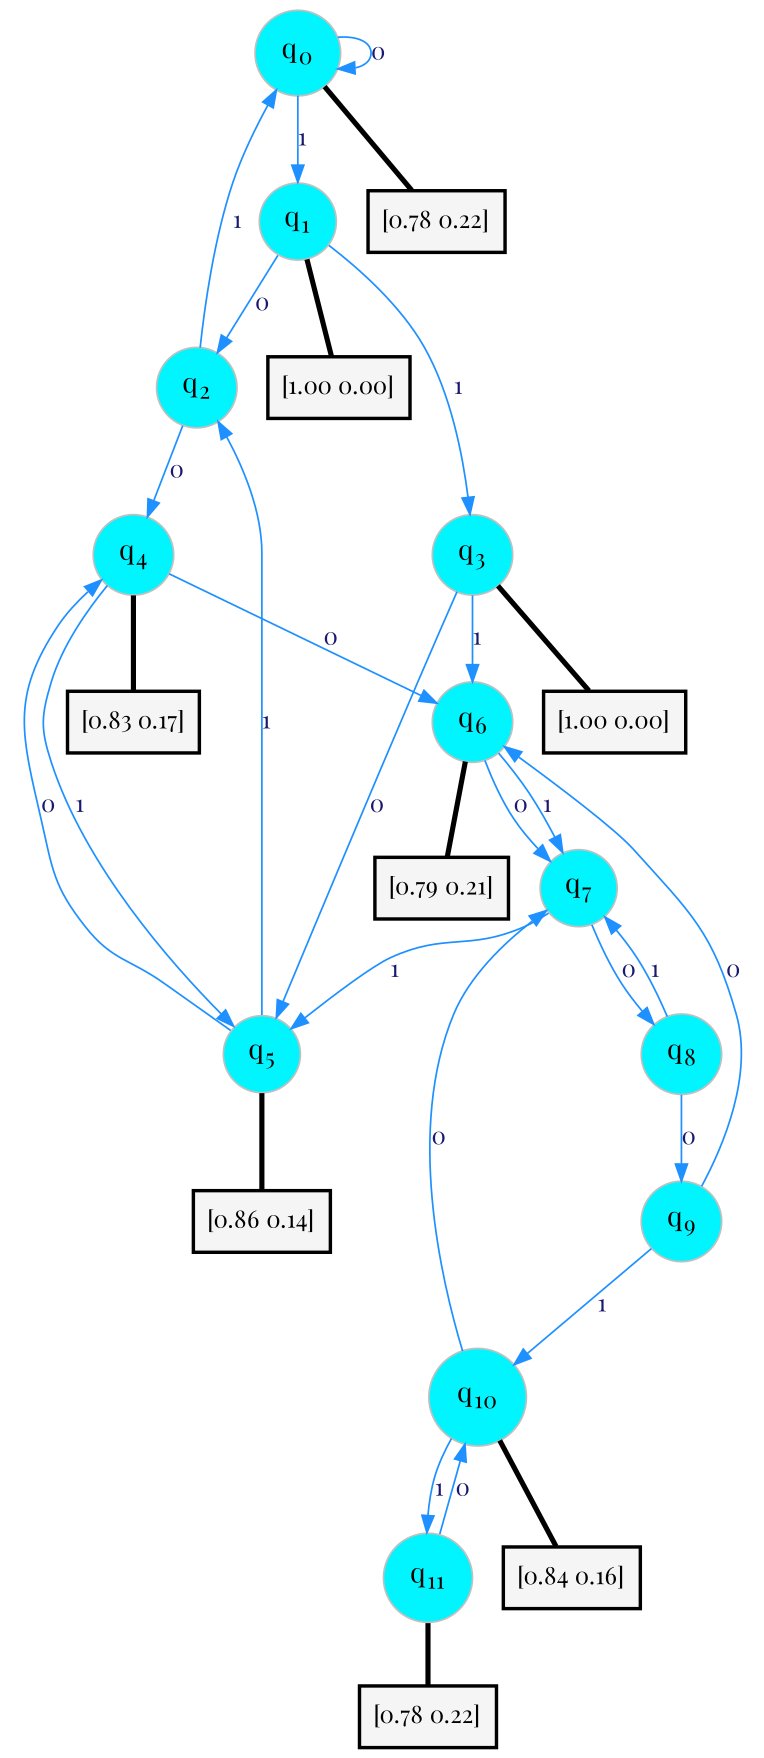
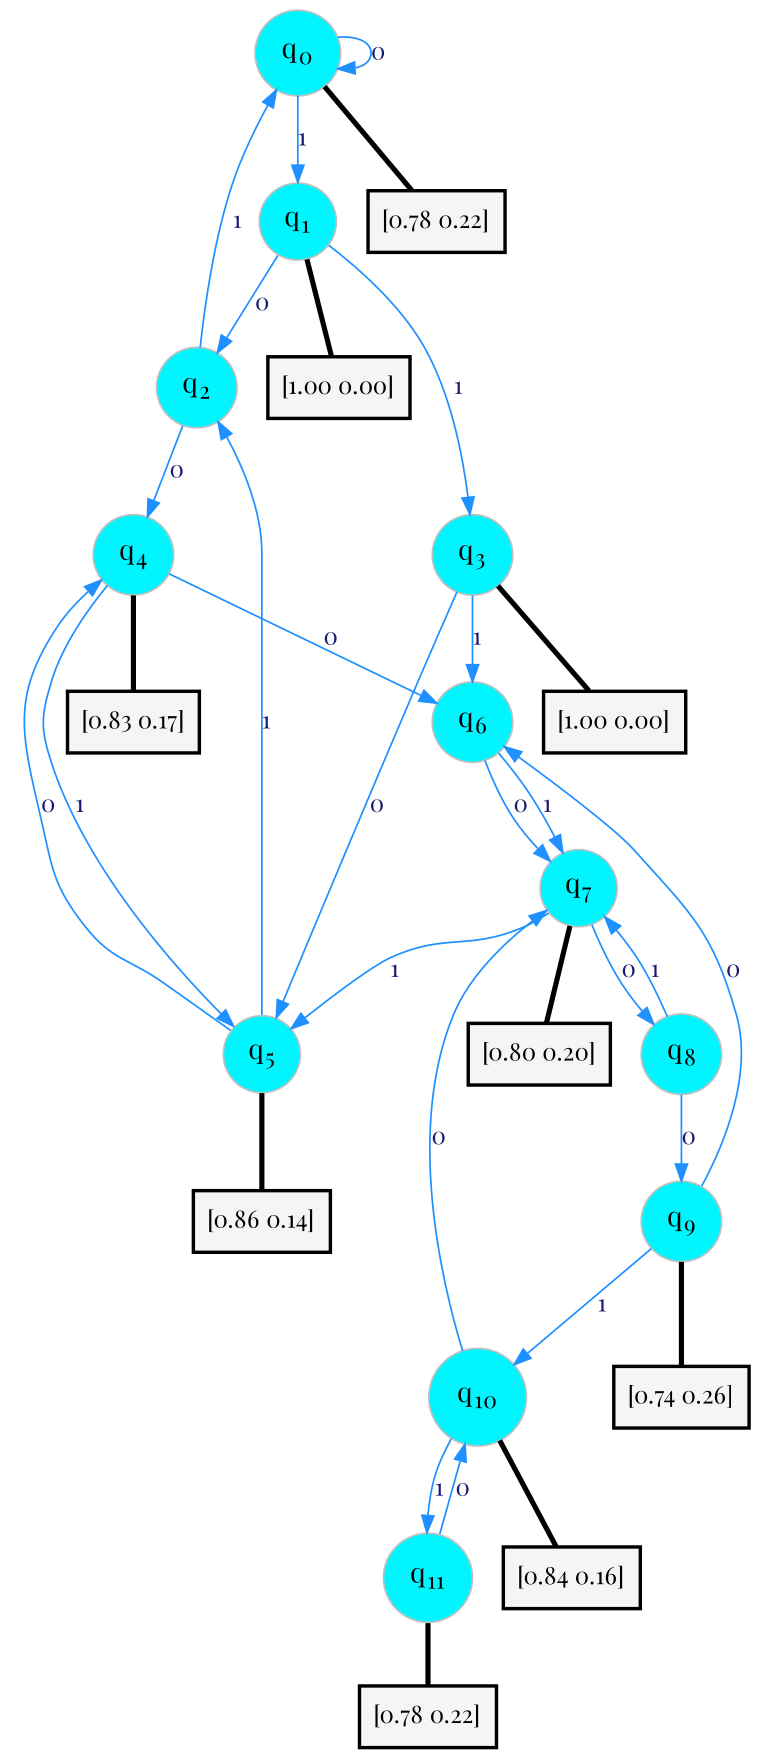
(442, 888) -> none
none -> (539, 1054)
none -> (681, 1397)
